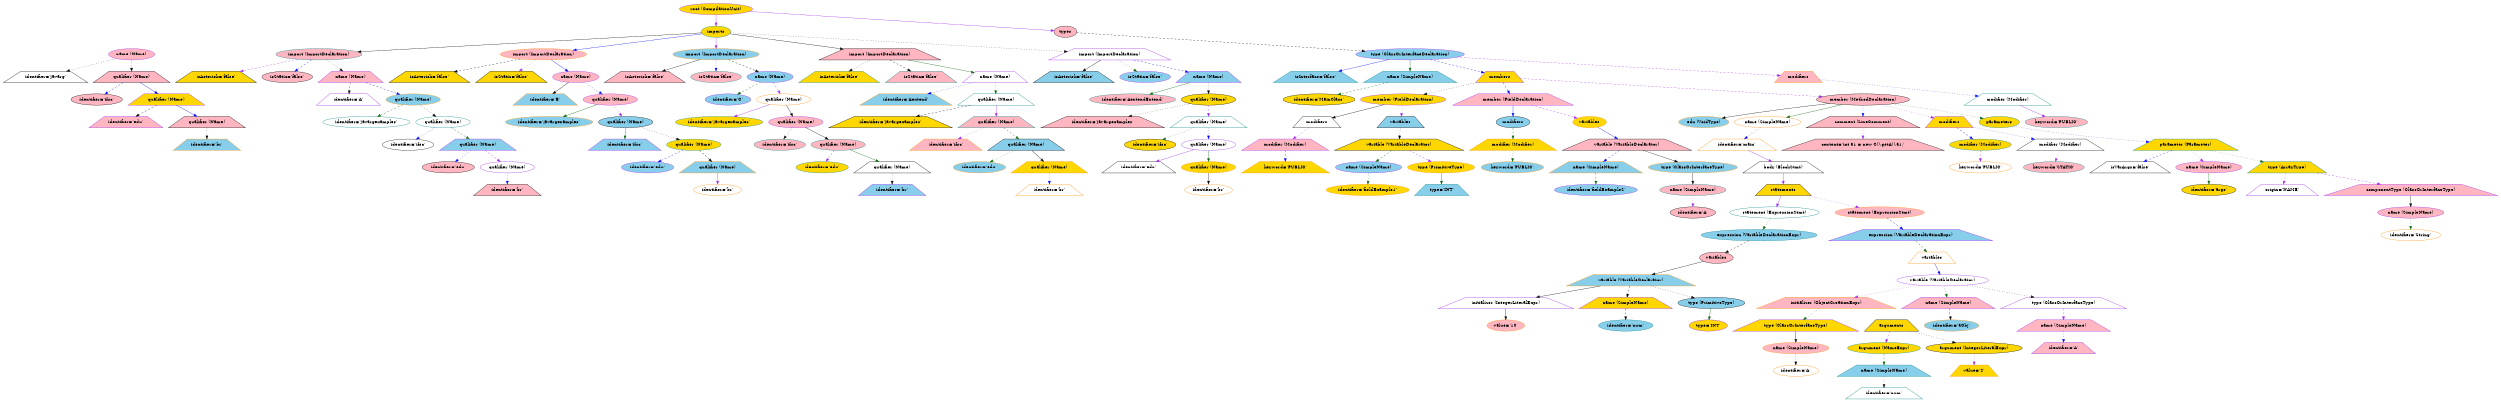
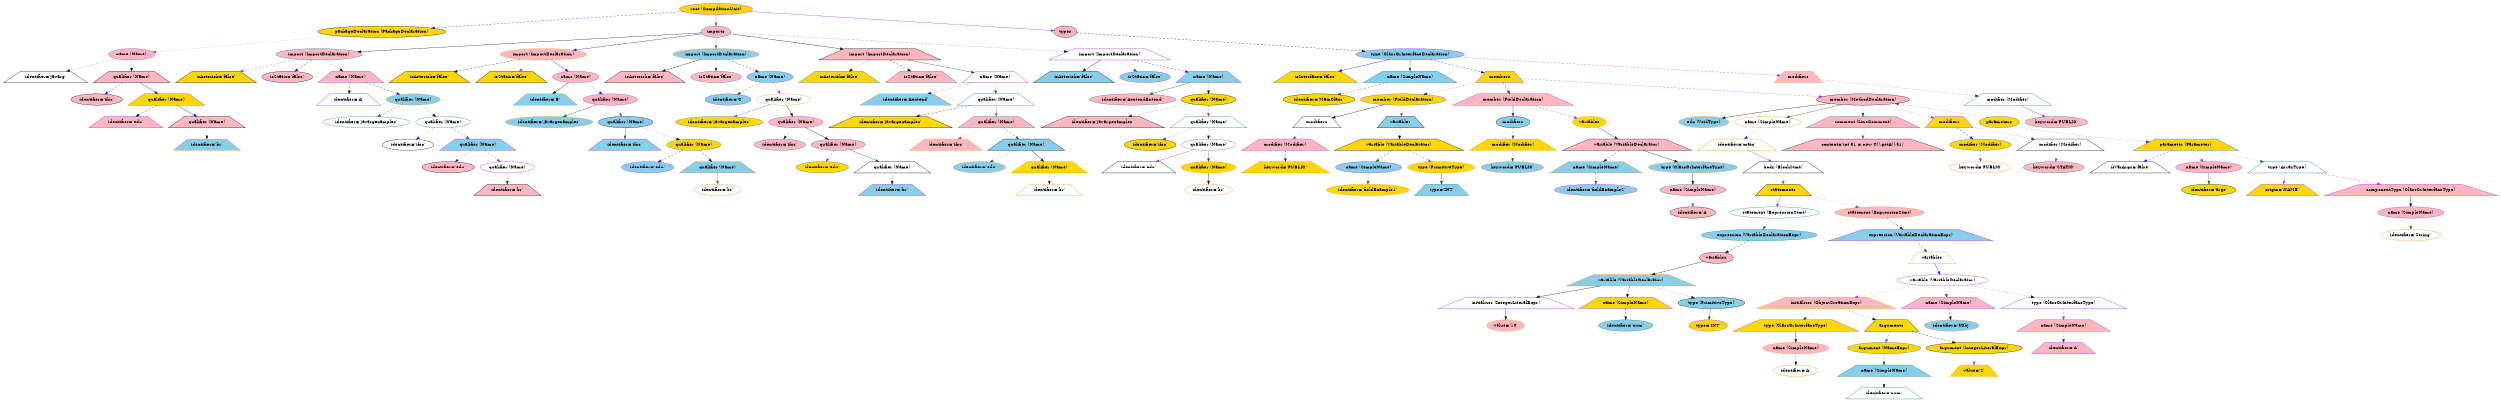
none -> (382, 32)
(716, 32) -> (716, 32)
(1316, 77) -> (1316, 77)
(1937, 110) -> (1942, 110)
(1863, 122) -> (1863, 122)
(2287, 167) -> (2287, 167)
(1783, 177) -> (1783, 177)
(2282, 190) -> (2282, 190)
none -> (1857, 314)
(1932, 337) -> (1932, 337)
